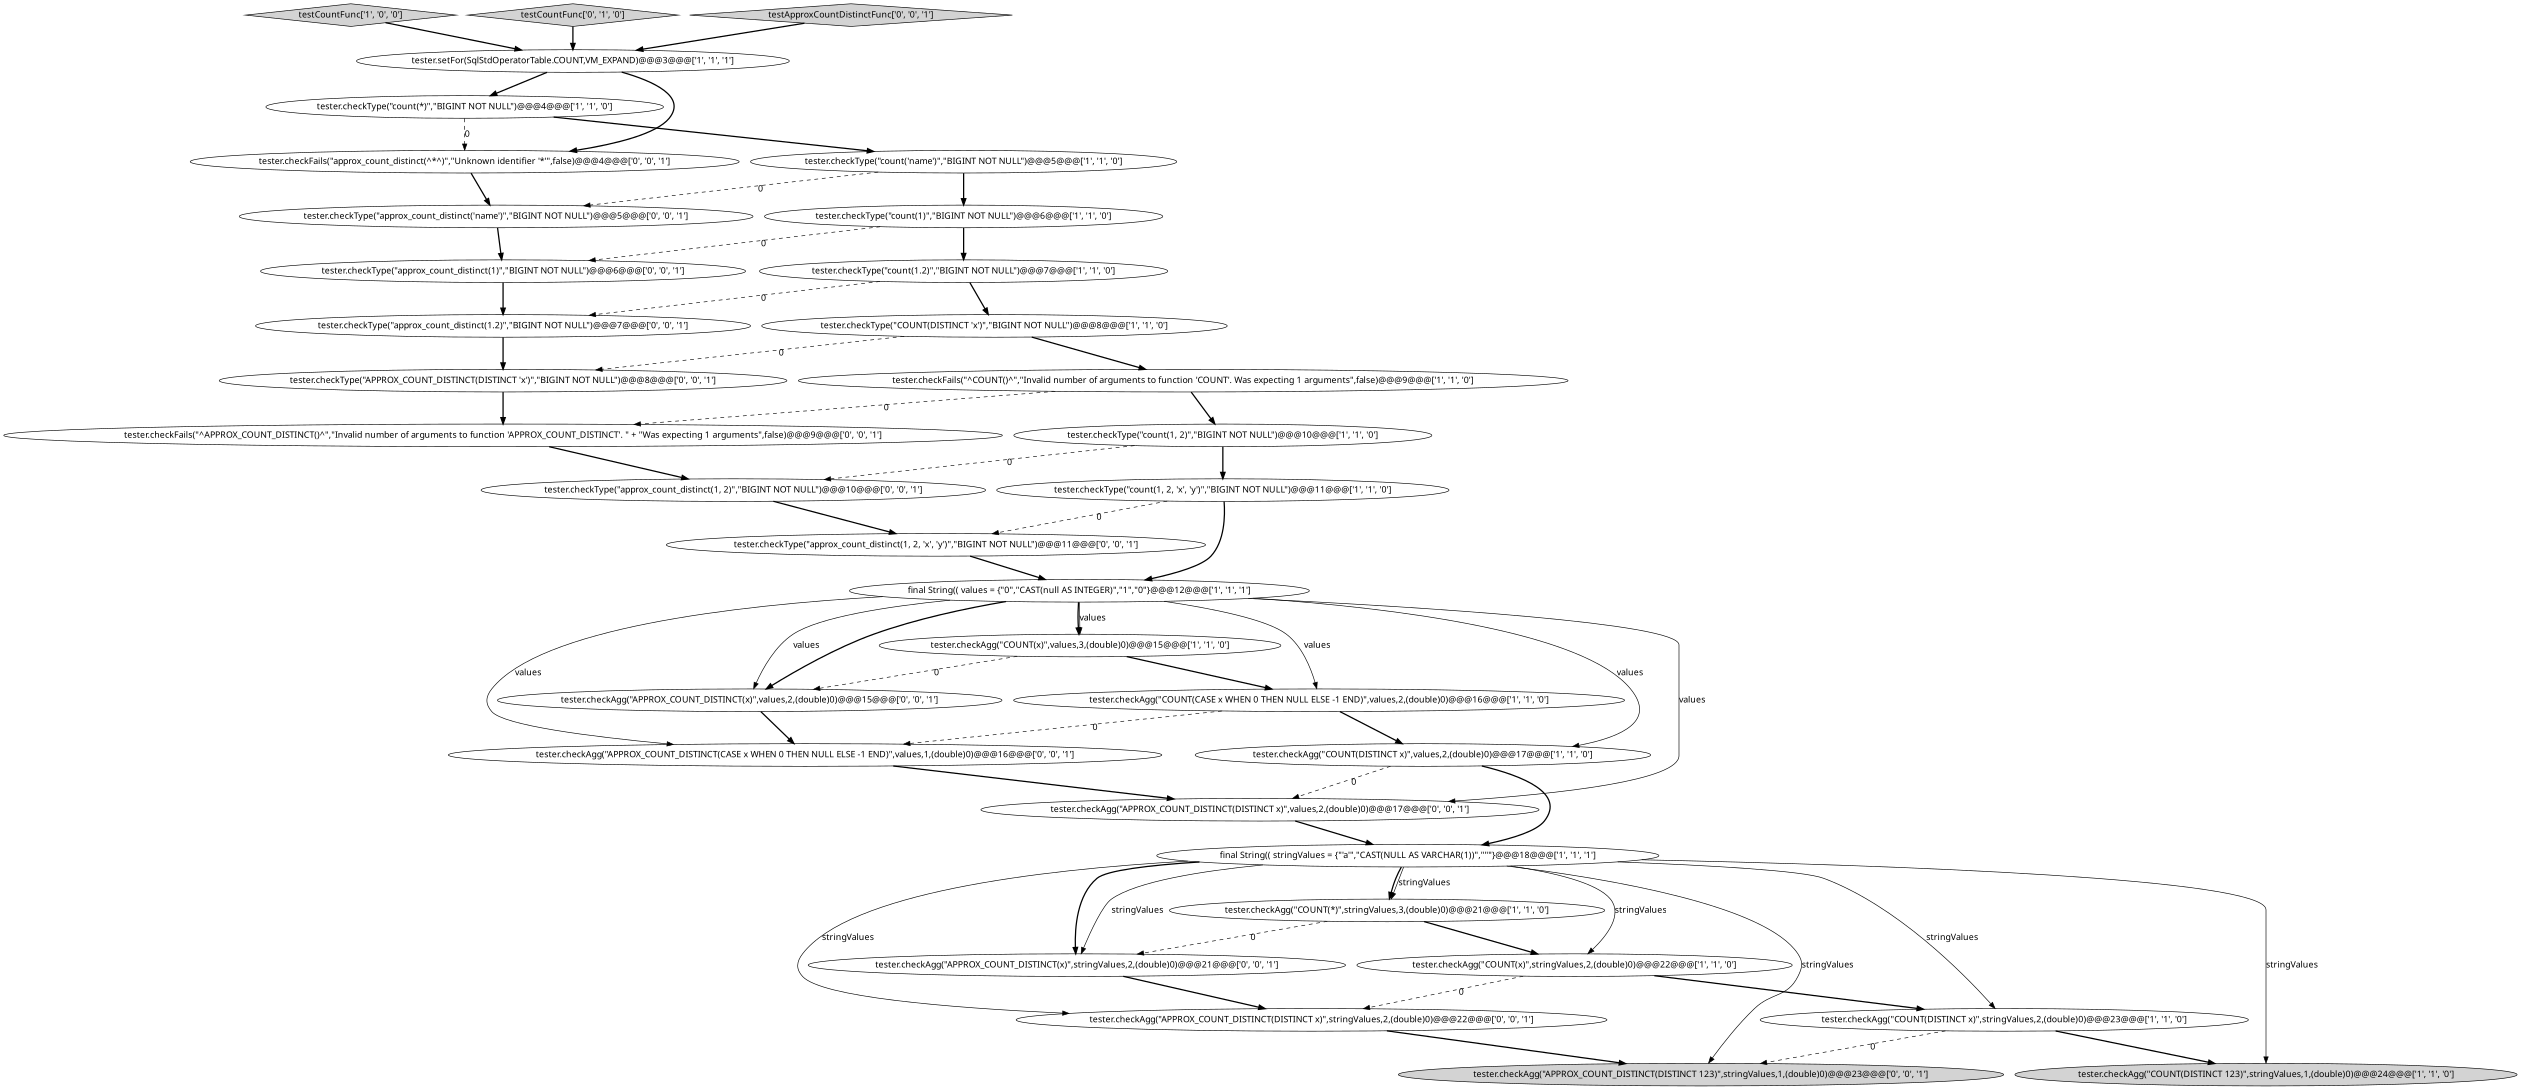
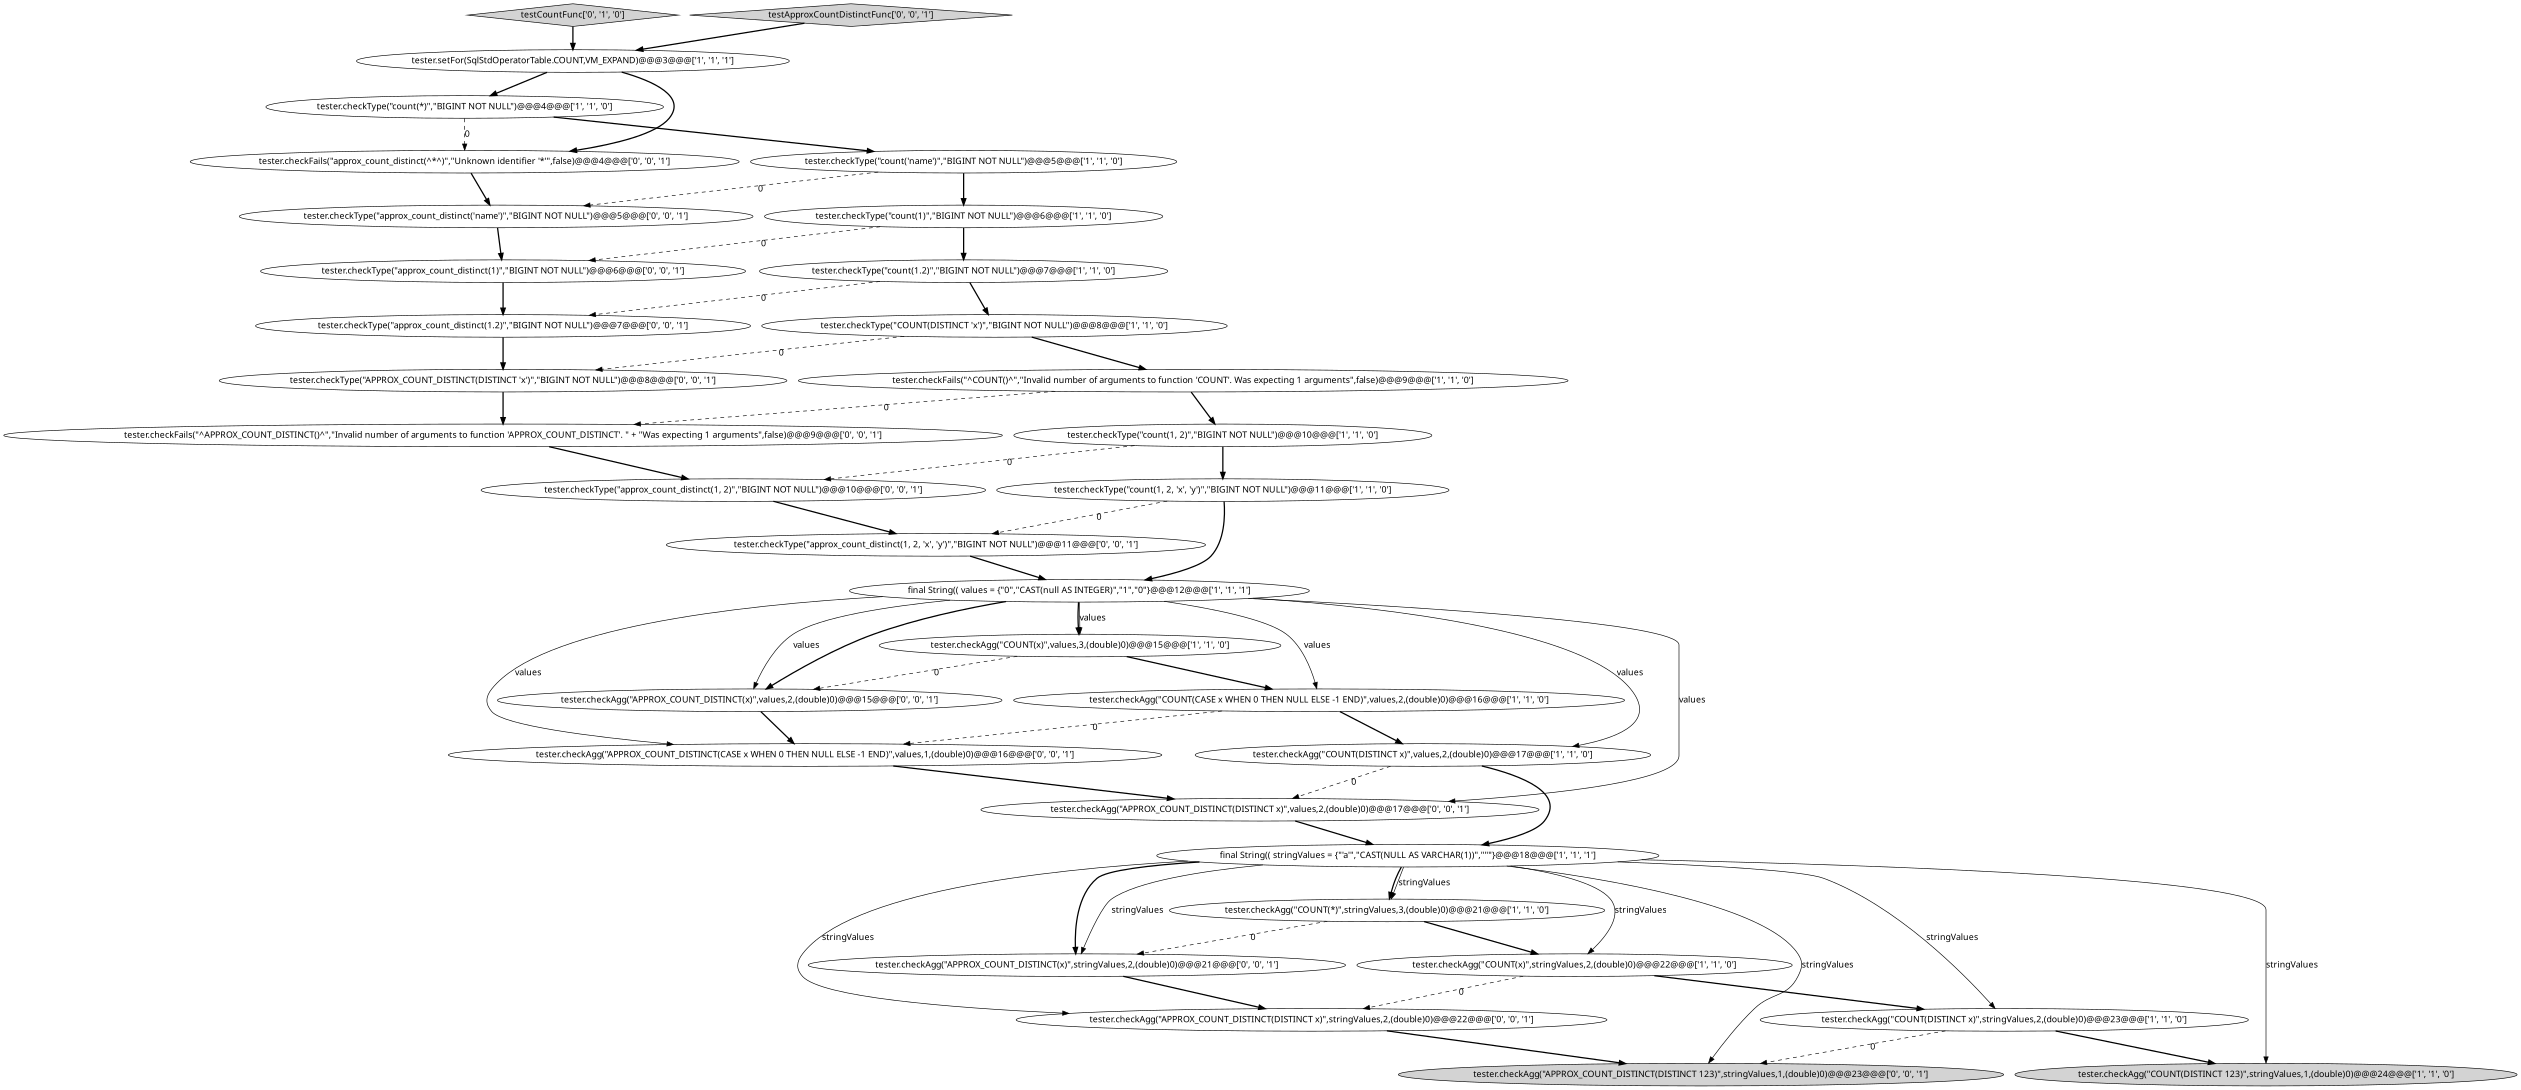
(351, 15) -> none
